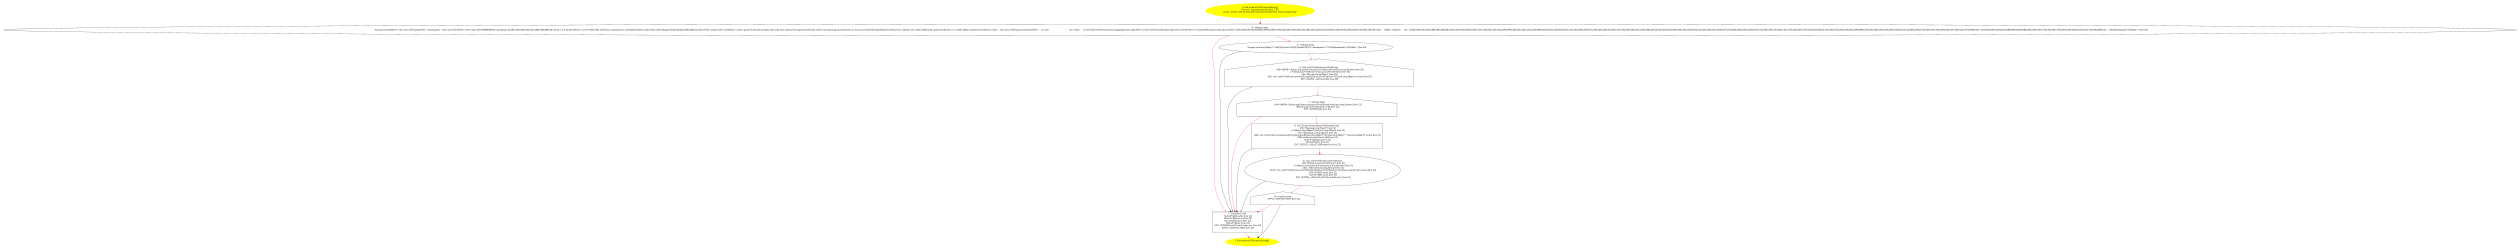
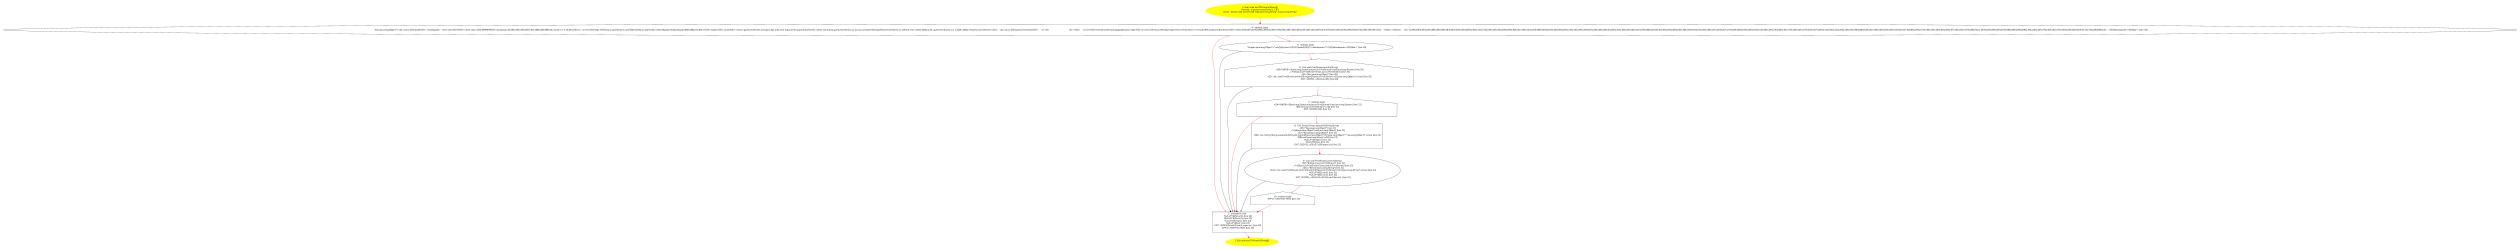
(1271, 222) -> none
